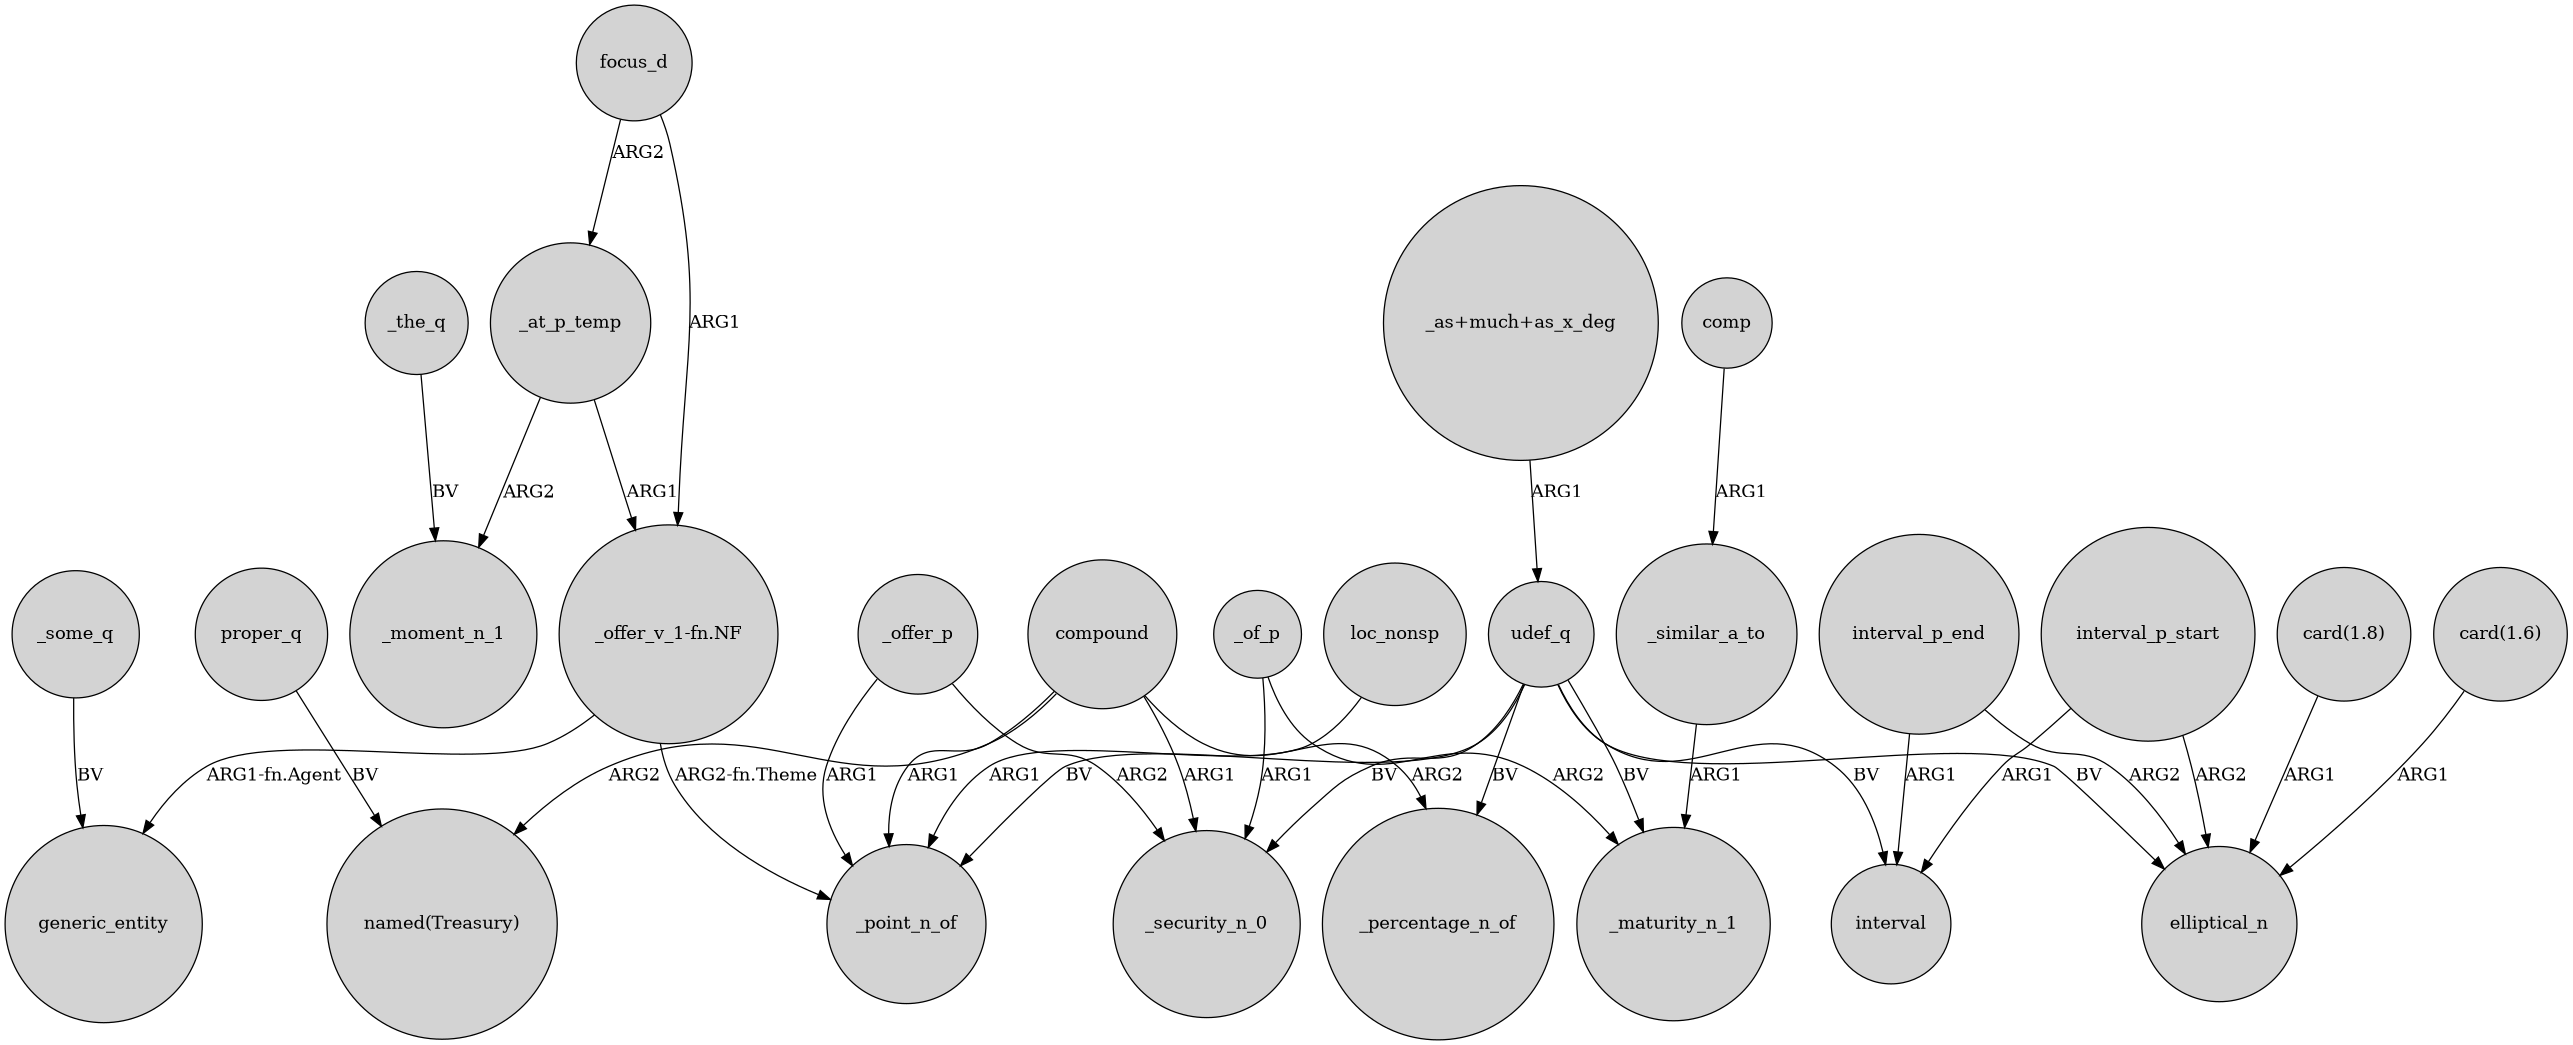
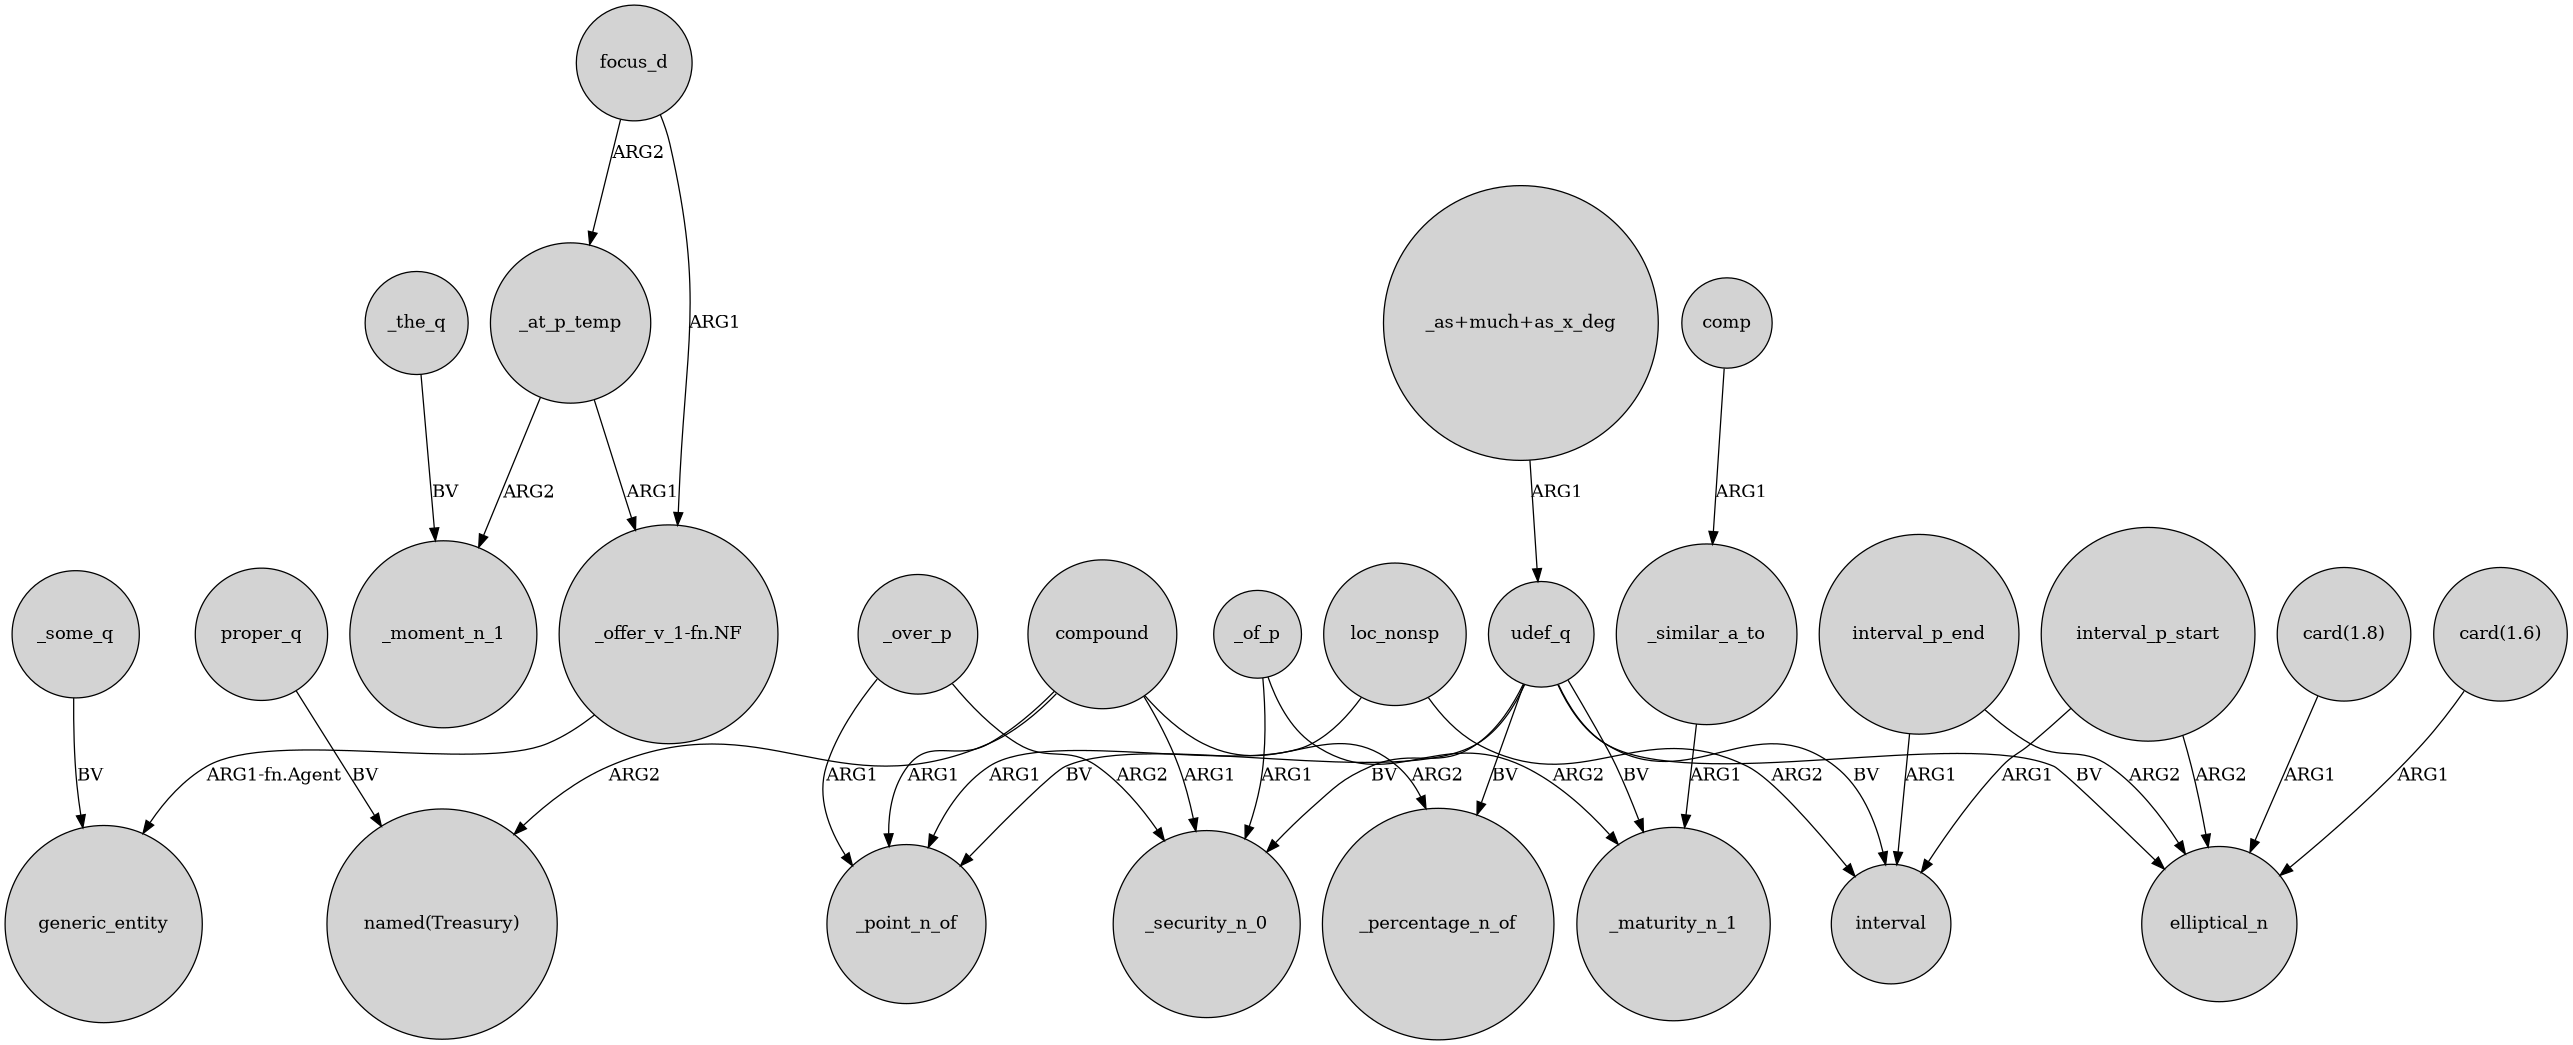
(918, 634) -> (918, 634)
none -> (1661, 750)
(720, 837) -> none
